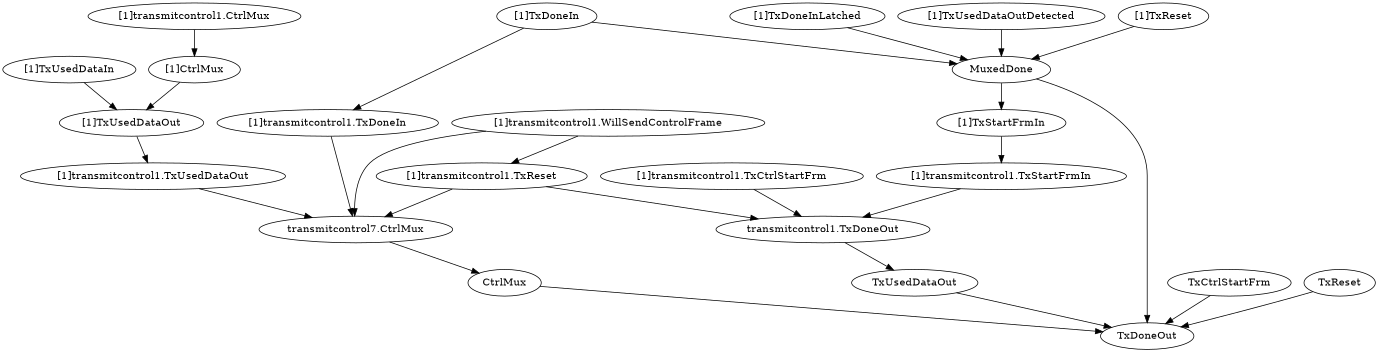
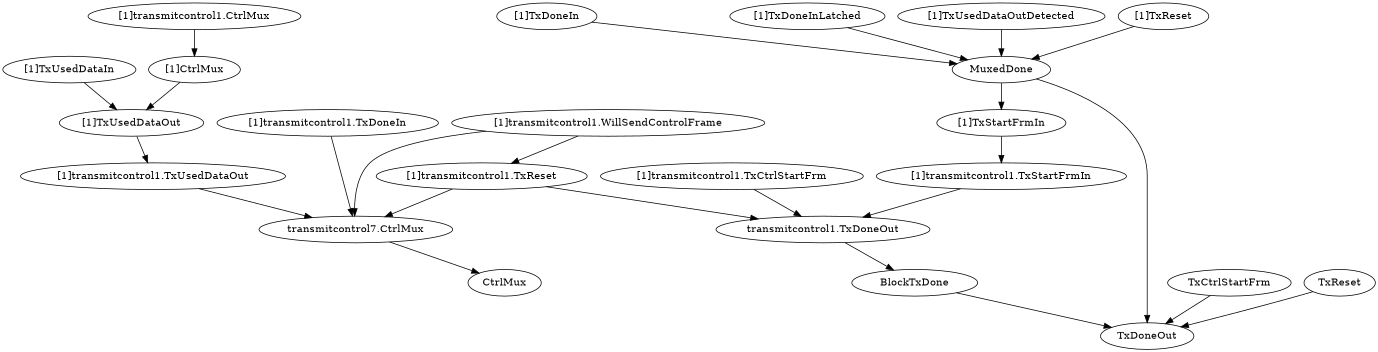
(442, 67) -> none
(915, 283) -> (915, 283)
(818, 309) -> none
